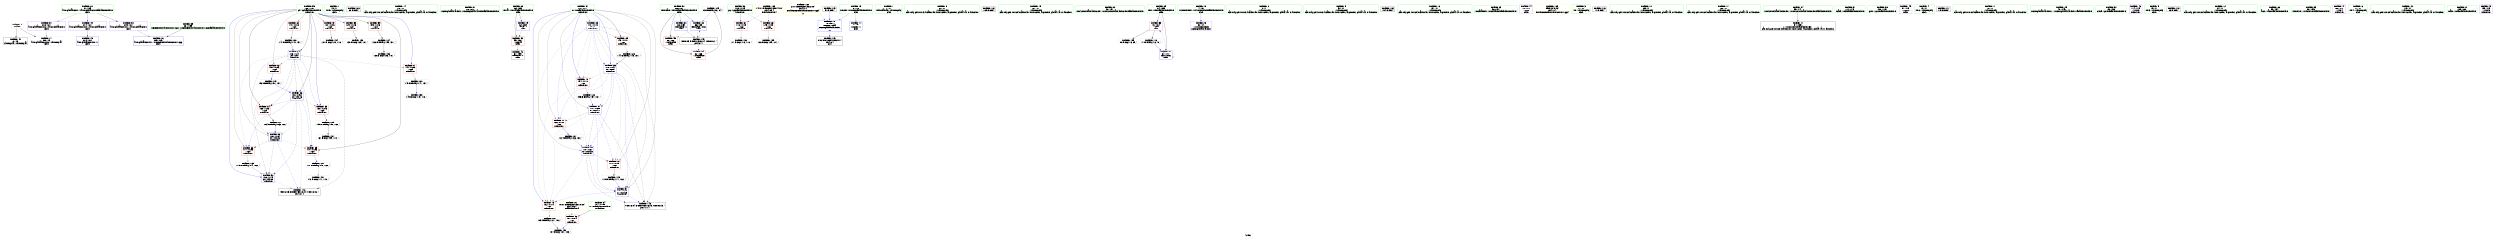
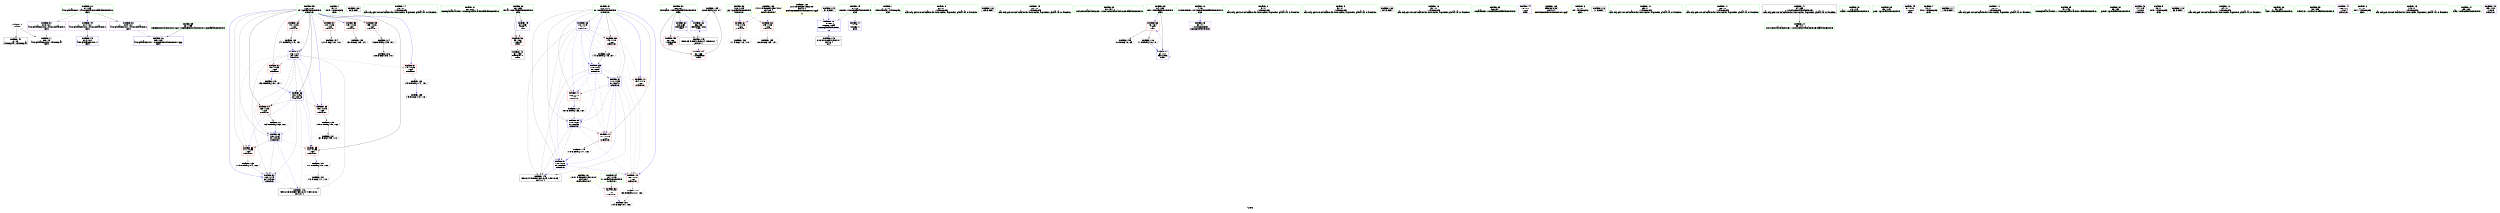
(1798, 16) -> (1800, 17)
(589, 96) -> none
